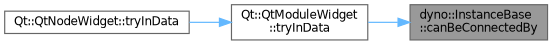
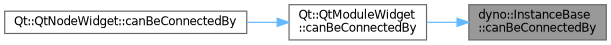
(97, 22) -> (126, 22)
(300, 22) -> (358, 22)
